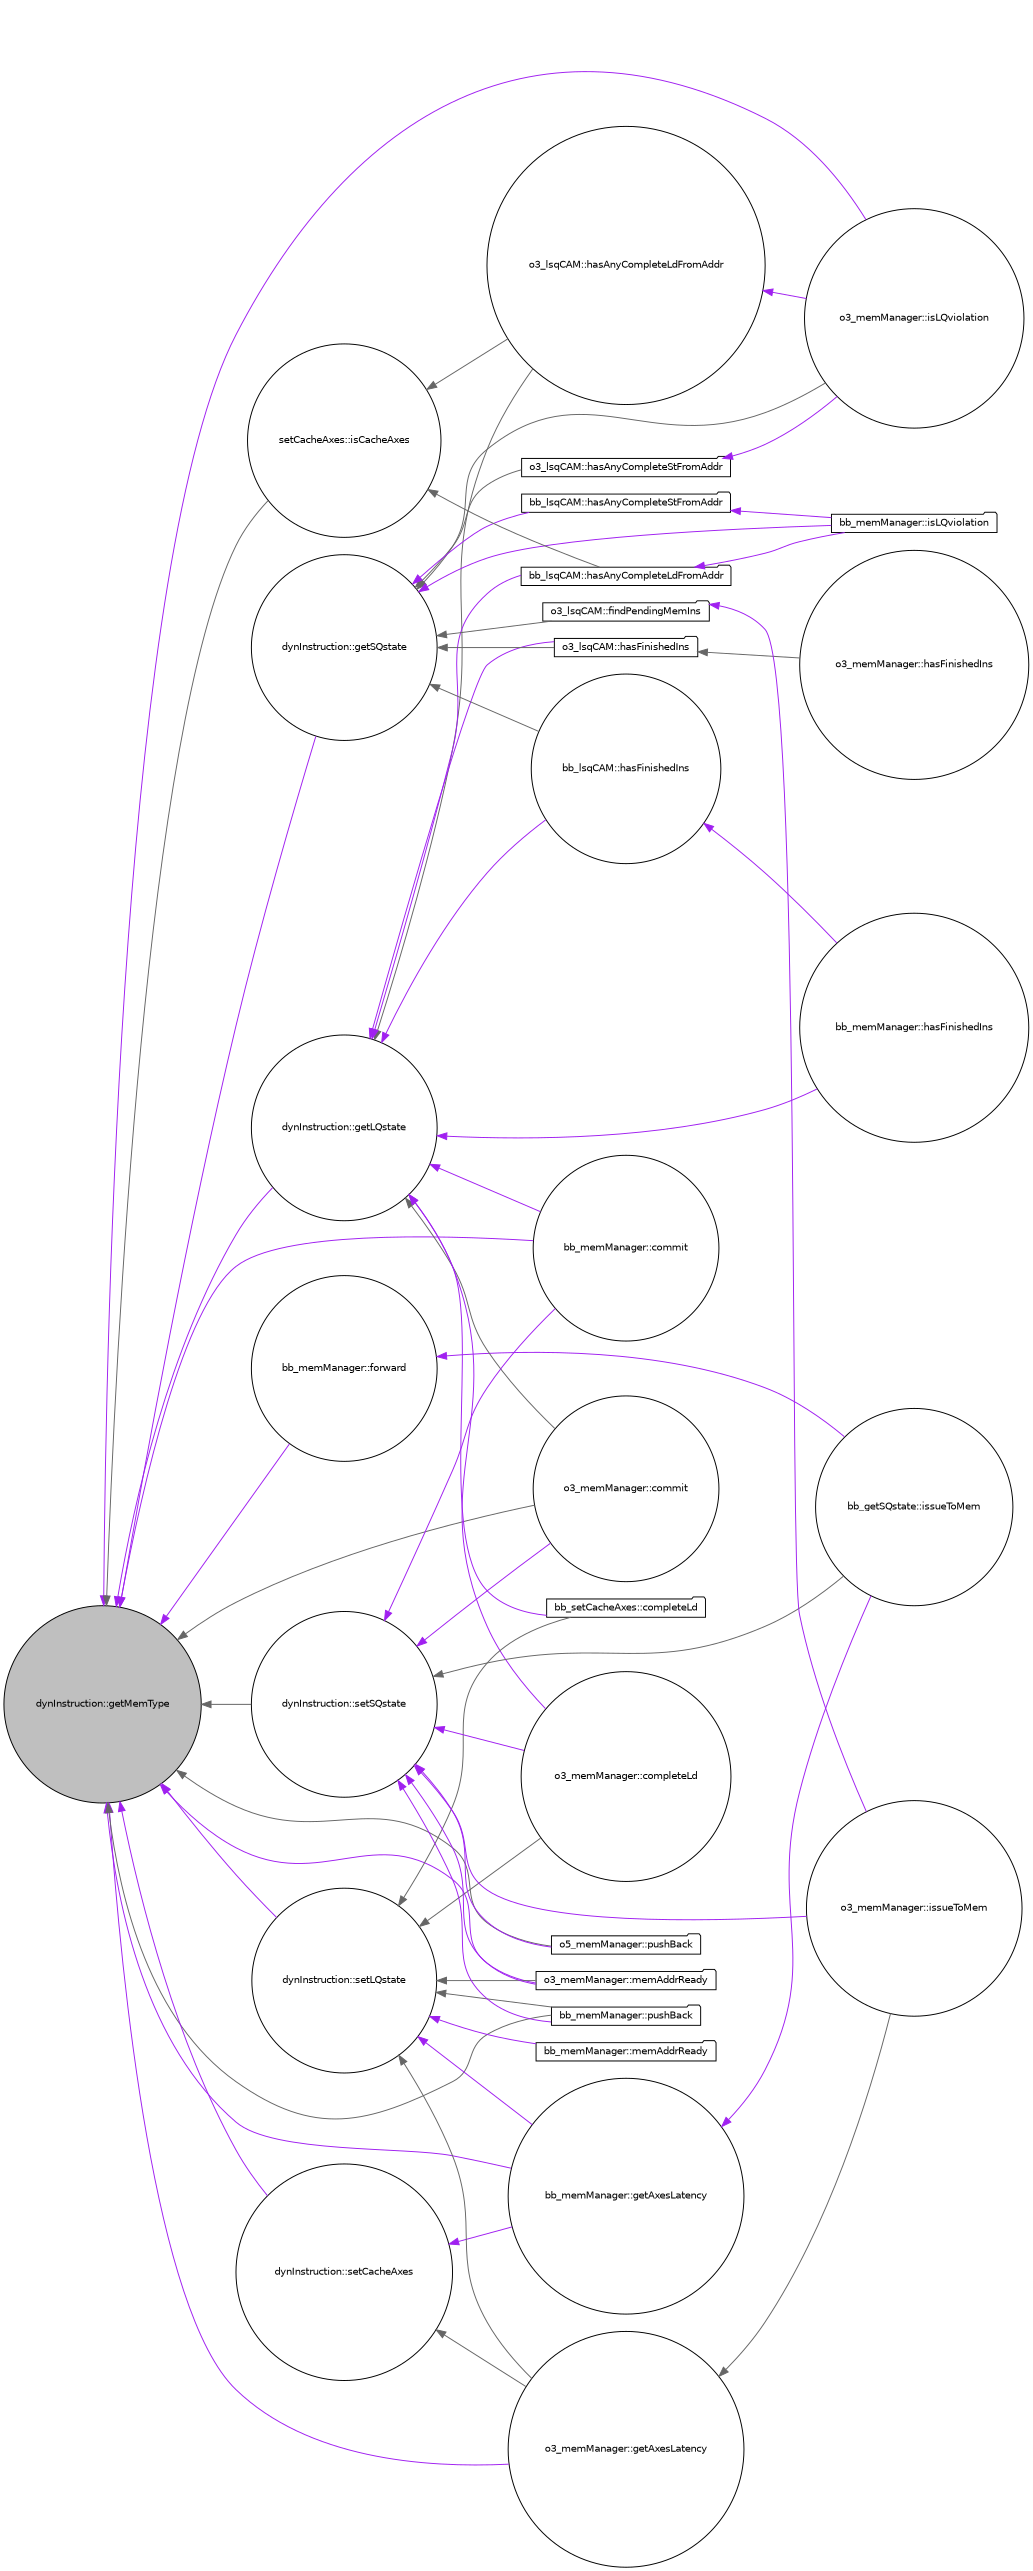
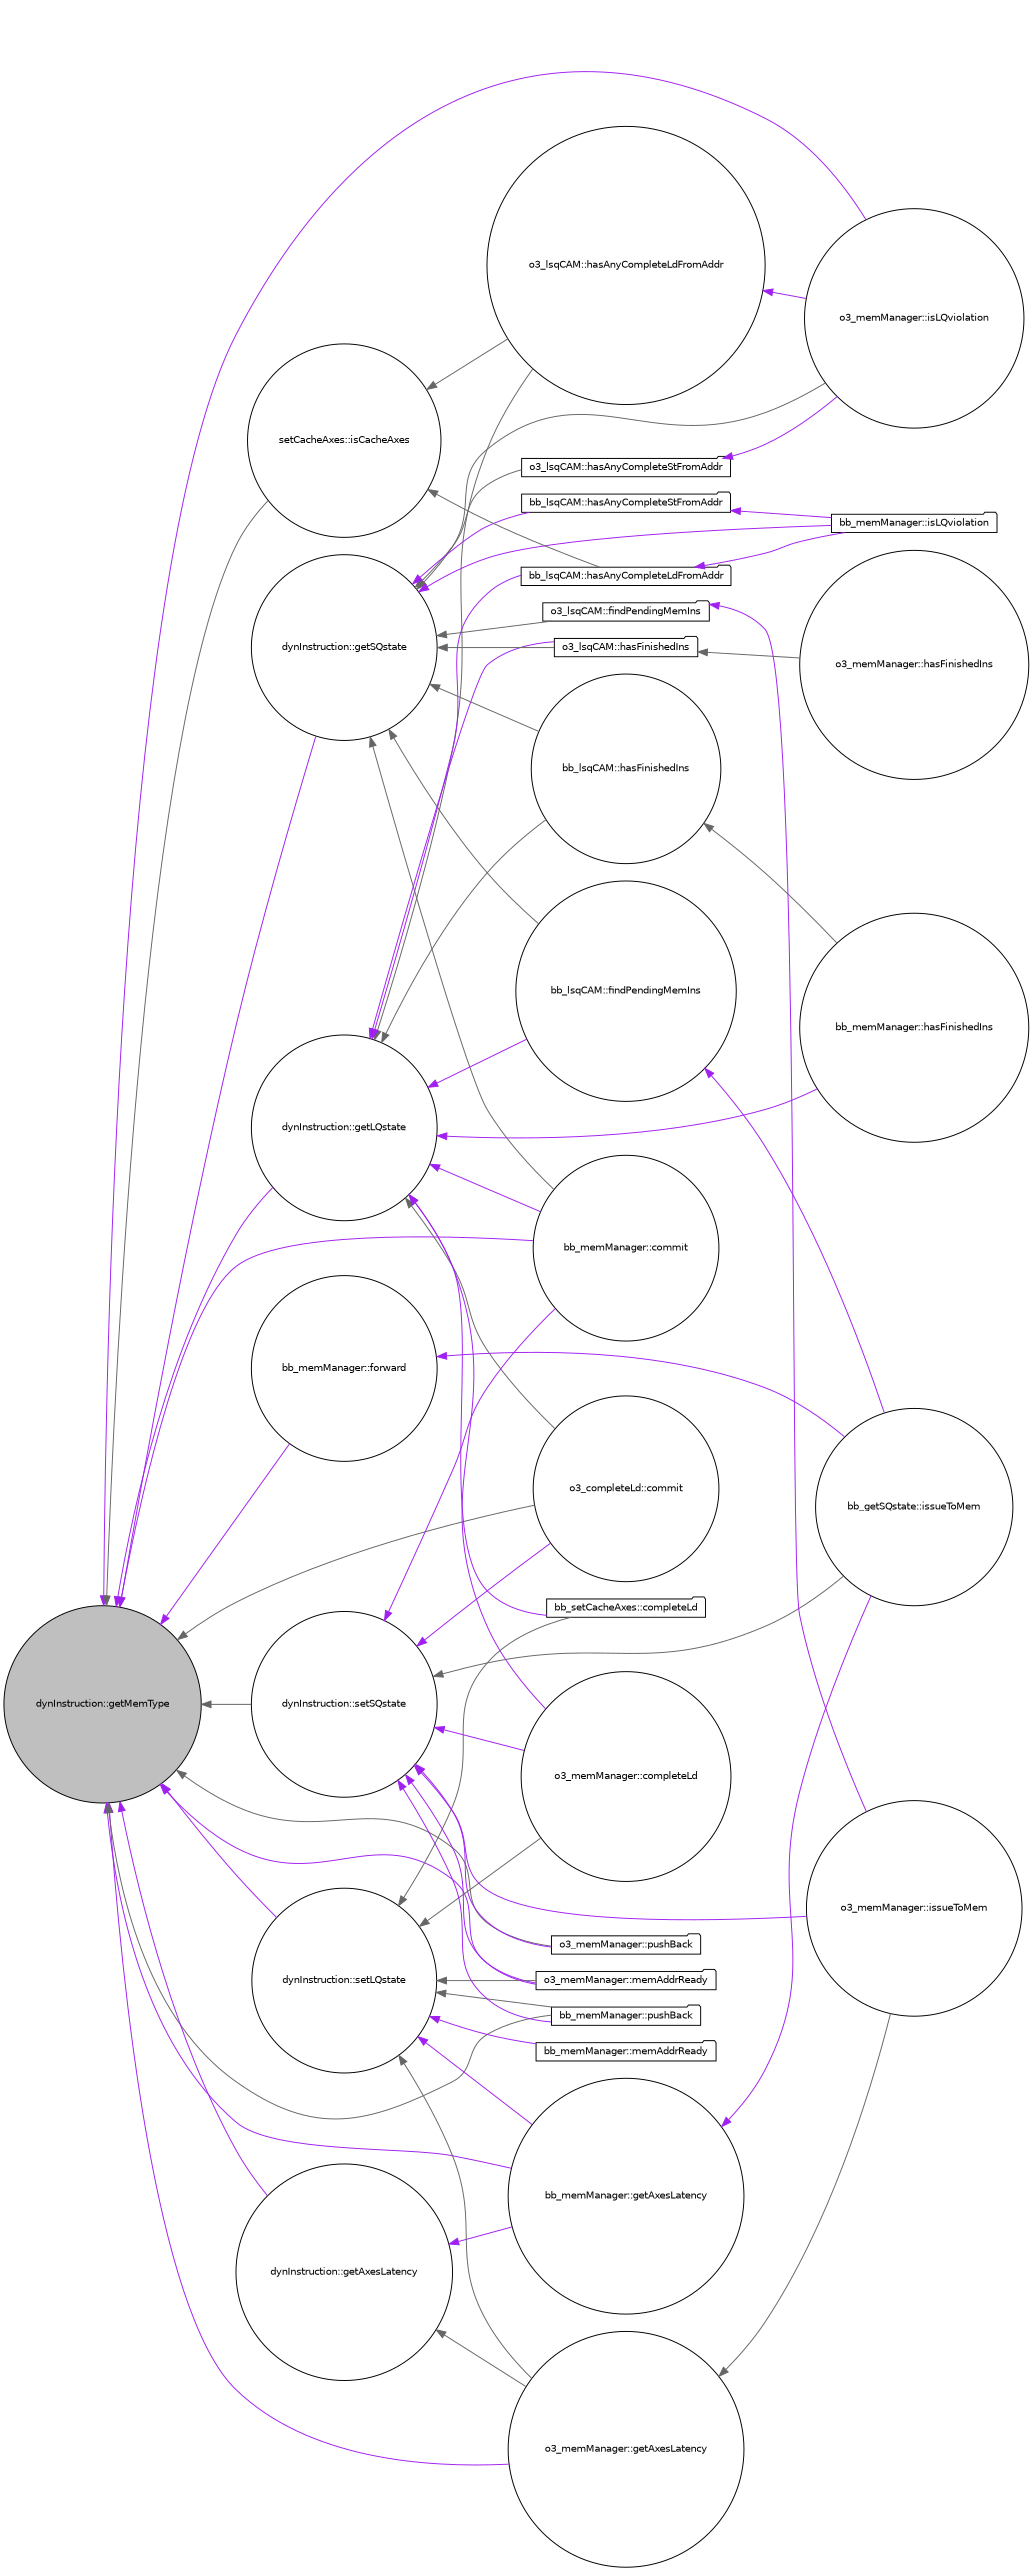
(777, 883) -> (777, 883)
(453, 917) -> (453, 917)
none -> (441, 979)
none -> (626, 991)
(626, 1489) -> (626, 1489)
(626, 1945) -> (626, 1945)
(344, 2272) -> (344, 2272)
